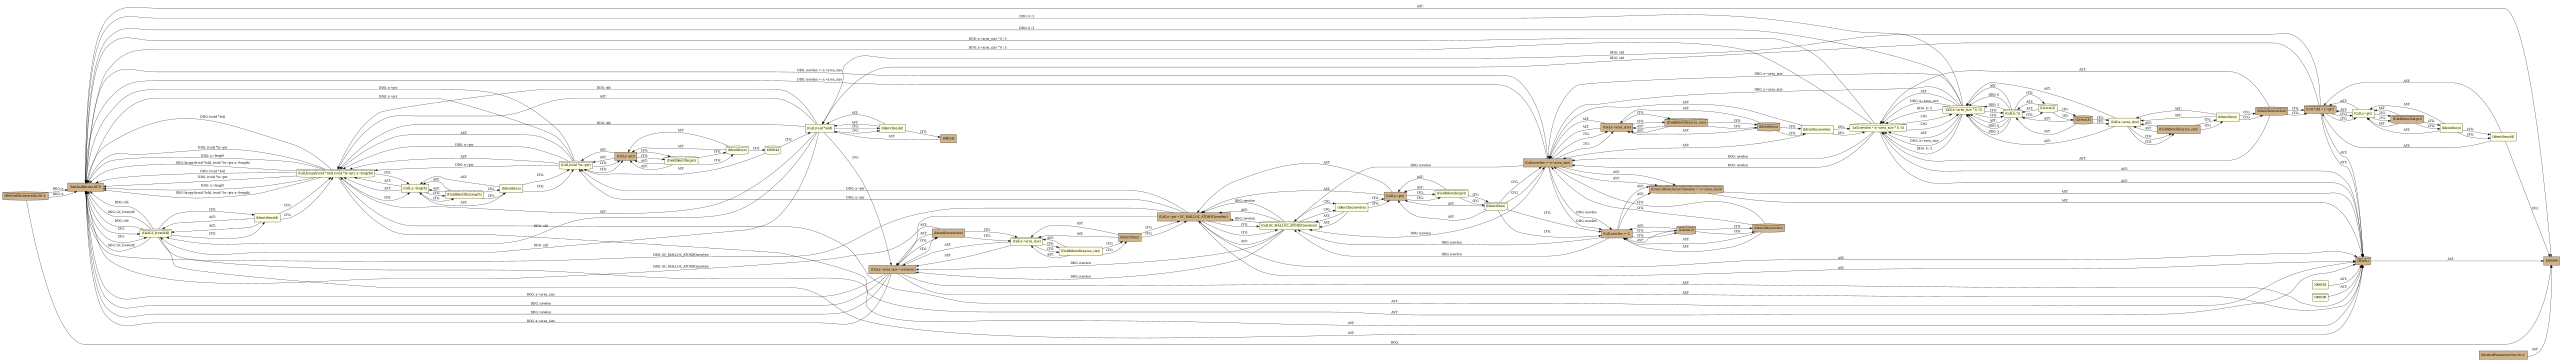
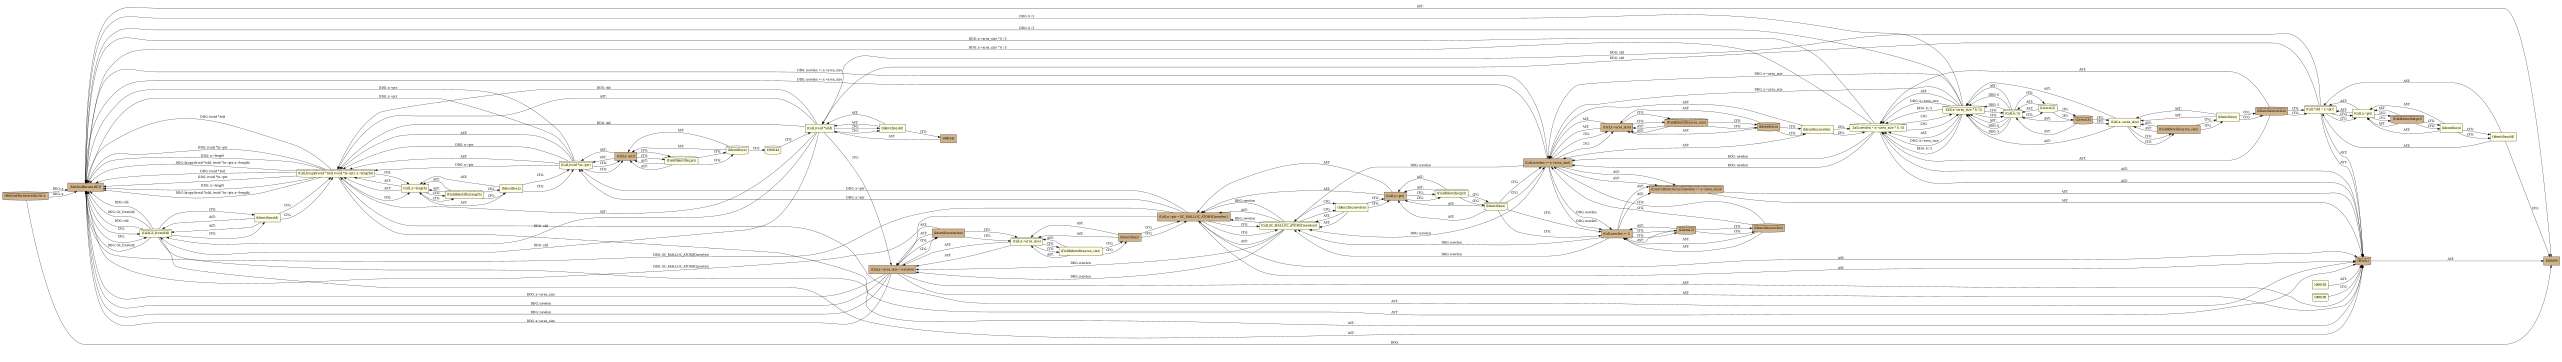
(2320, 110) -> (2320, 110)
(677, 174) -> none
(2344, 287) -> (2344, 287)
(2503, 355) -> none
